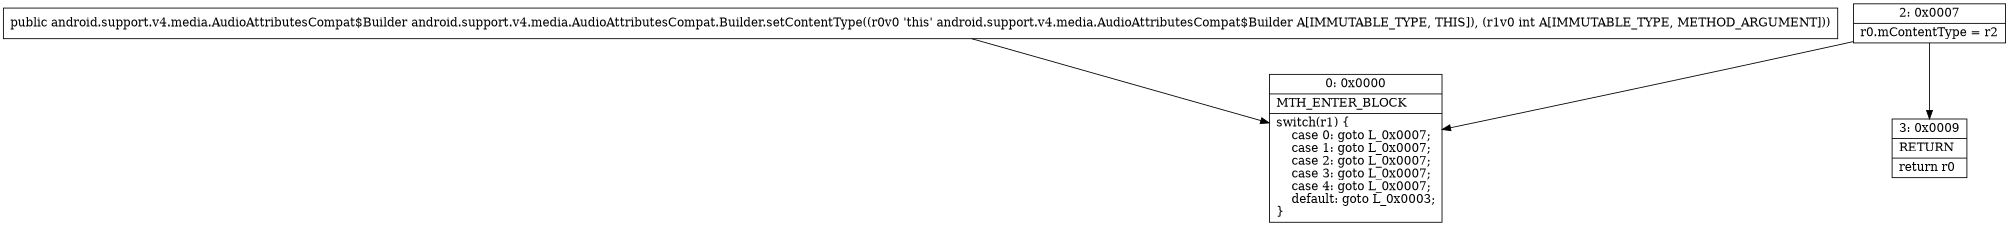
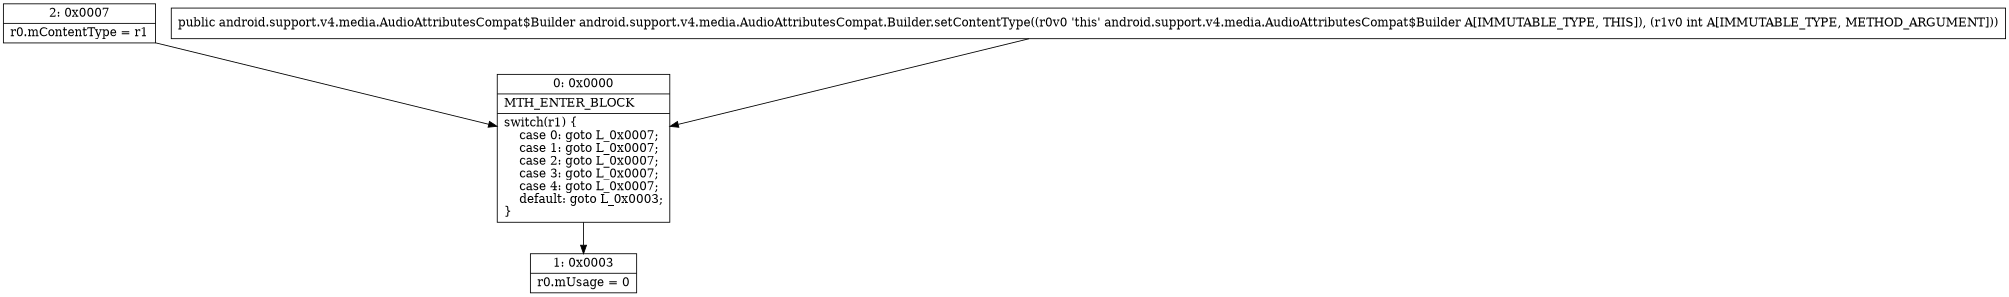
(1930, 33) -> (79, 33)
(1930, 148) -> none
none -> (584, 273)
